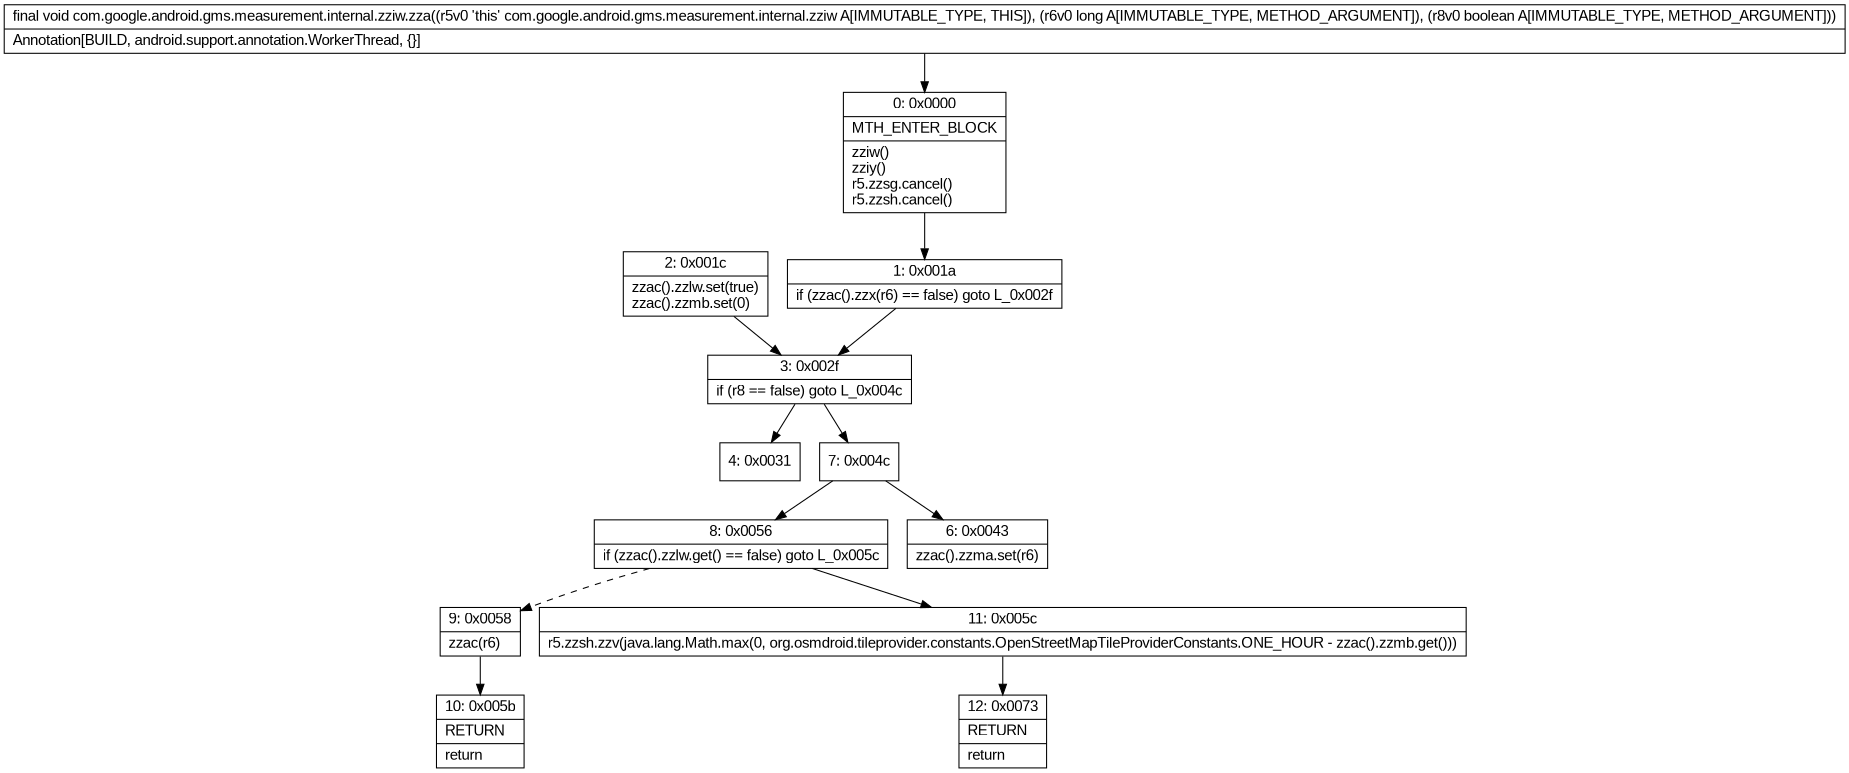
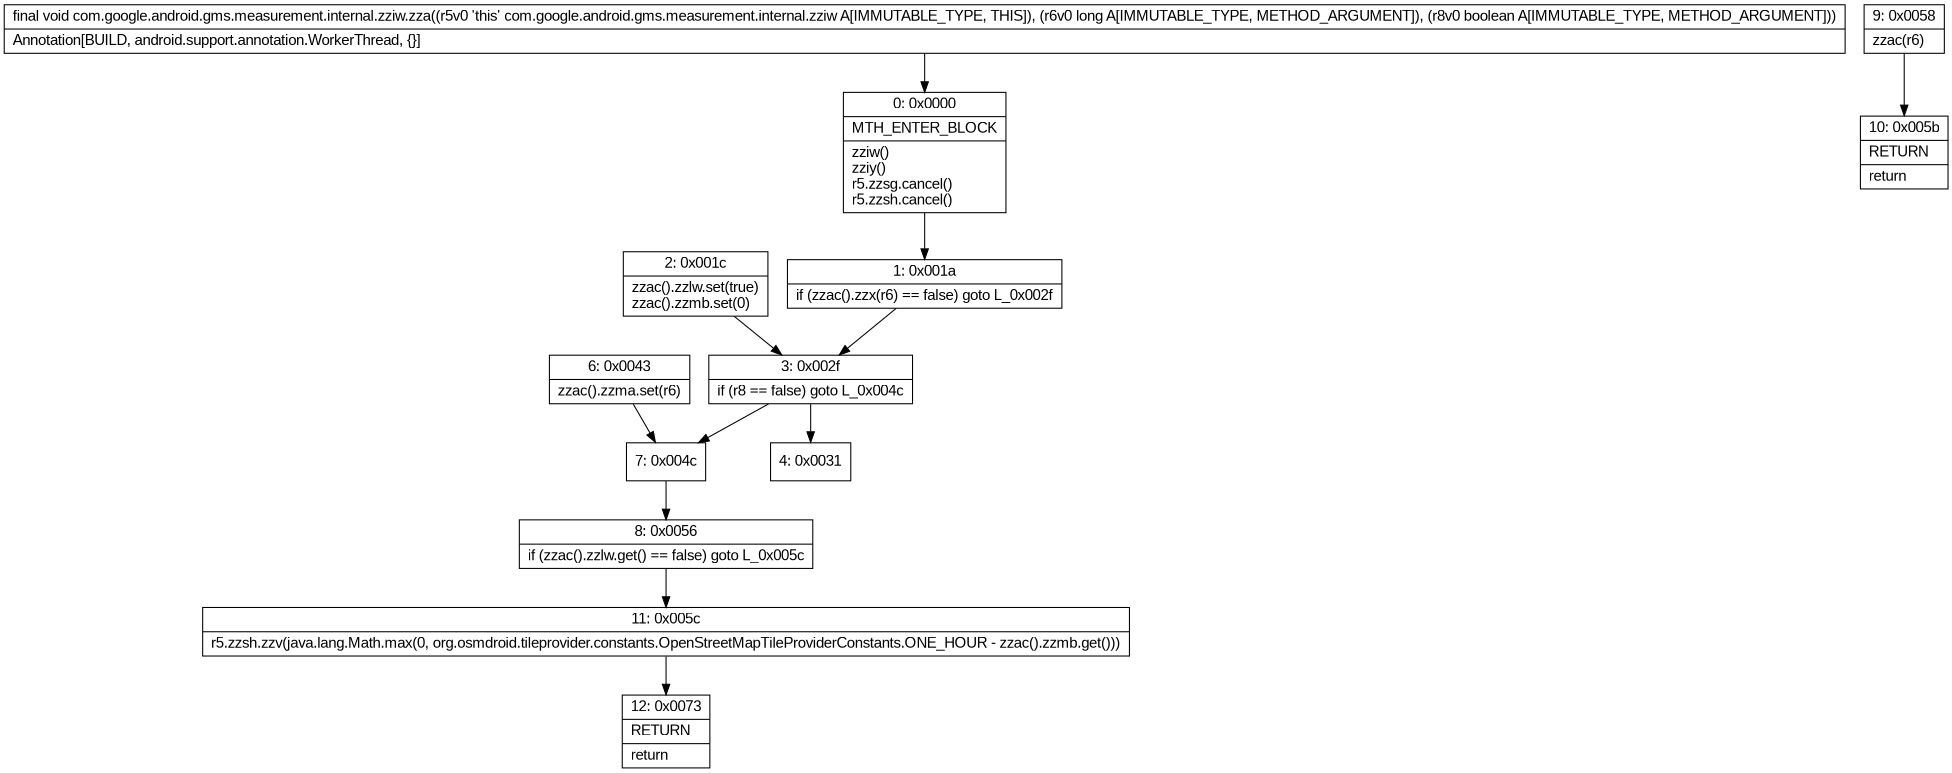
(910, 497) -> (642, 419)
(590, 586) -> none
